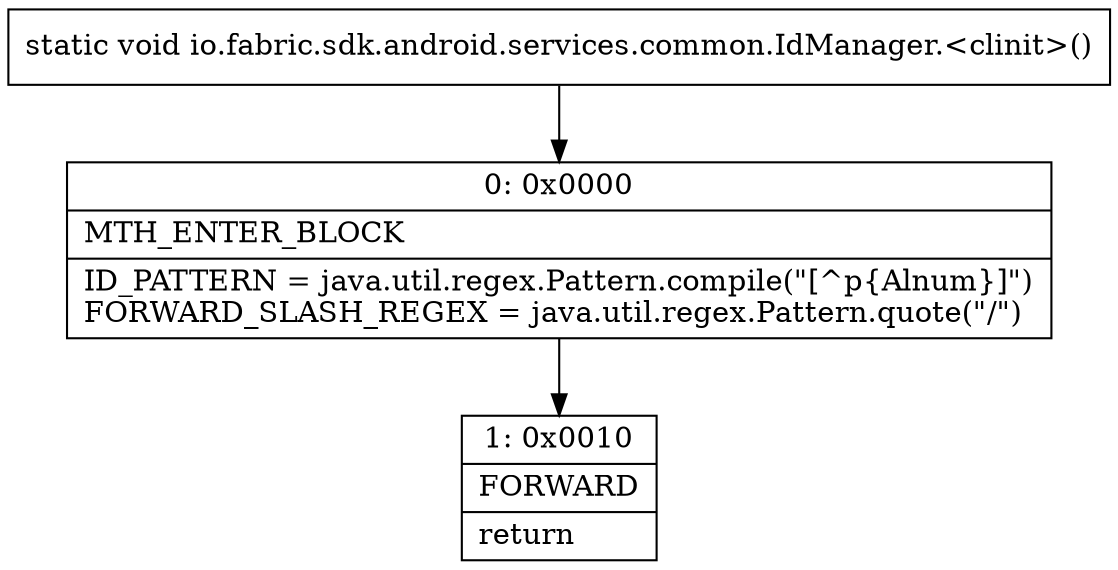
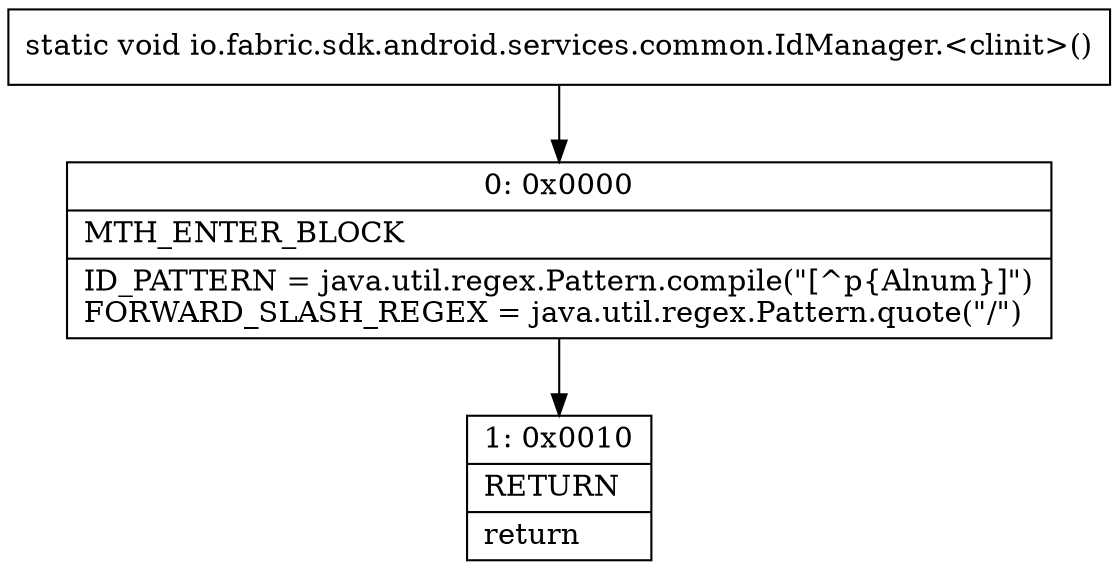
(559, 487) -> (552, 487)
